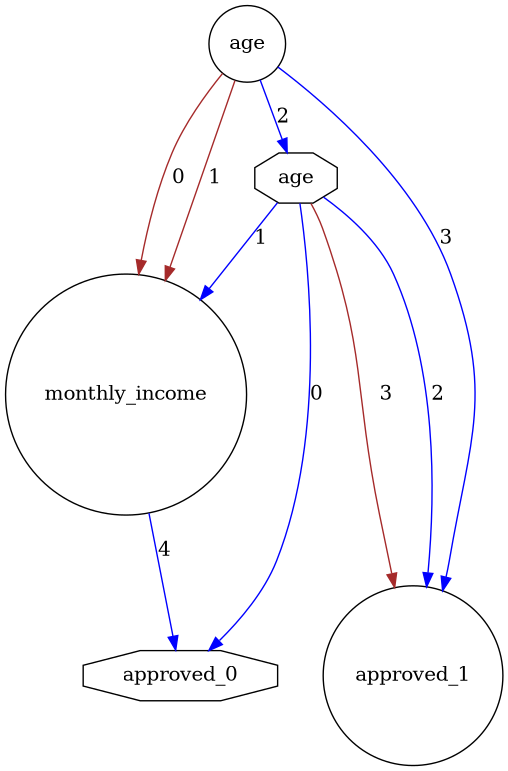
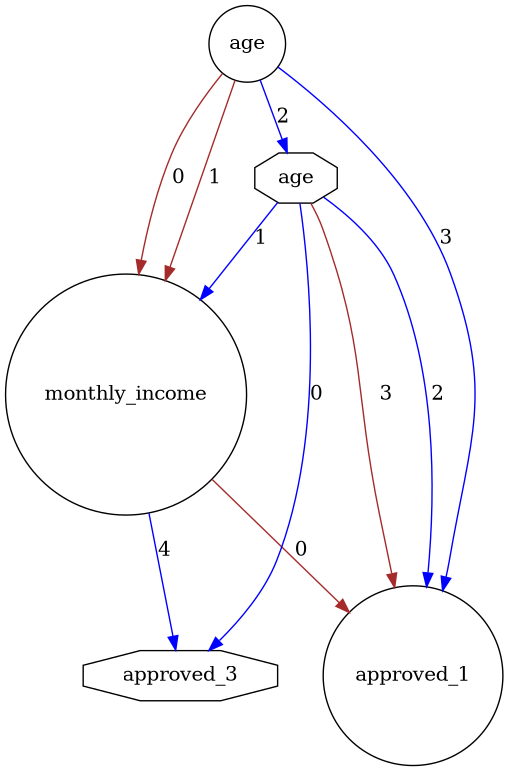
none -> (273, 538)
(180, 676) -> (180, 676)
